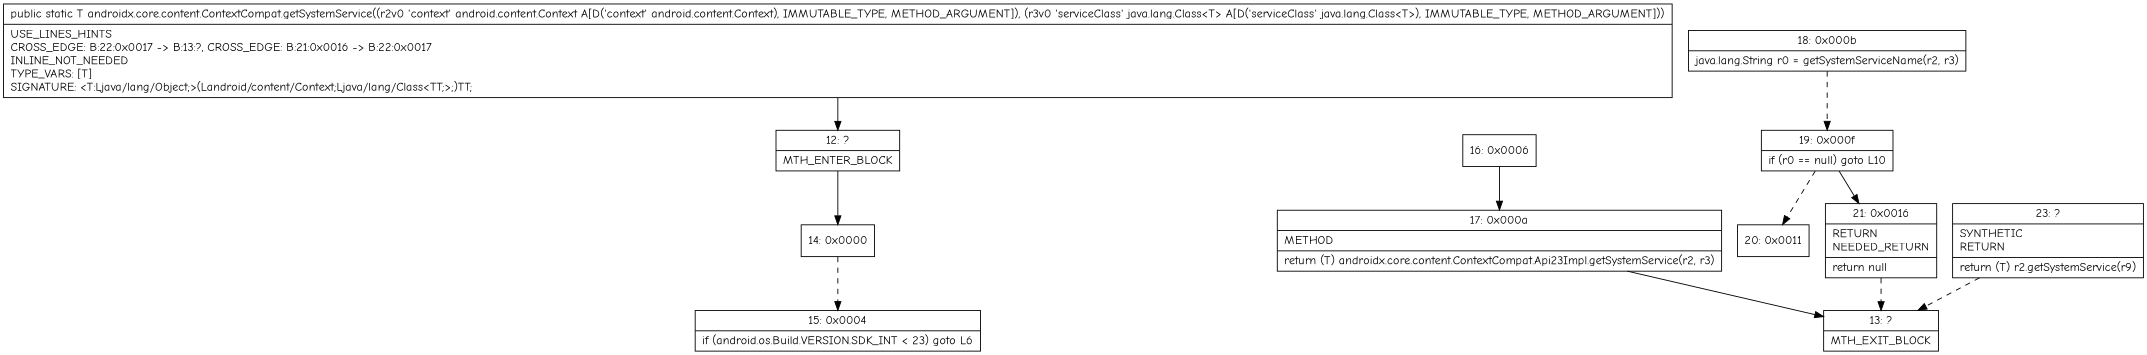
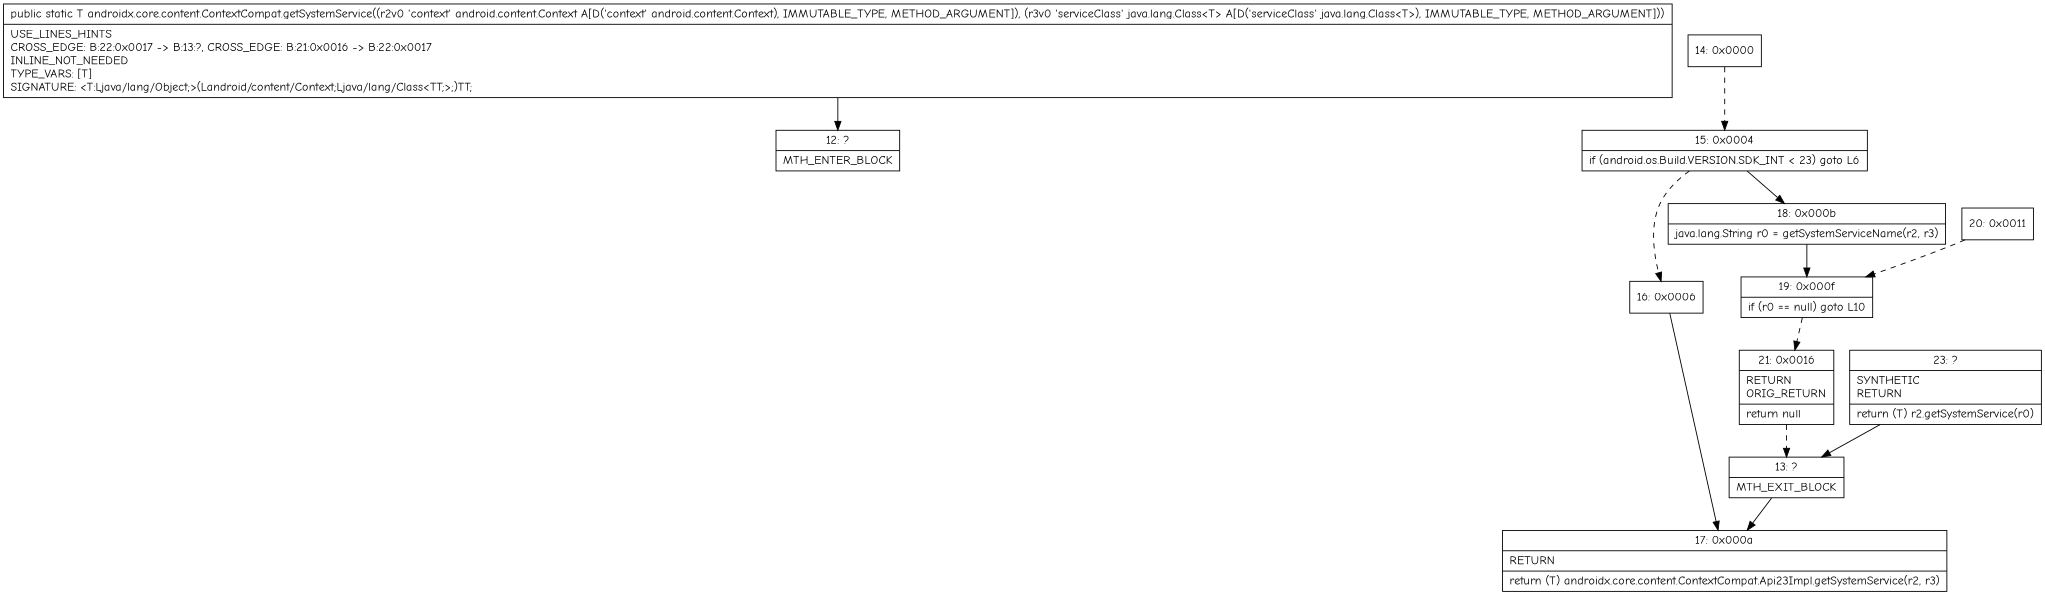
(1827, 96) -> (1807, 256)
none -> (1762, 184)
(1847, 184) -> (1800, 330)
(838, 193) -> none
(1801, 194) -> (1920, 258)
none -> (1656, 216)
(1309, 240) -> (1533, 560)
(1881, 247) -> (1787, 394)
(2048, 267) -> (1946, 414)
(1953, 292) -> (1855, 439)
(1721, 293) -> (1762, 511)
